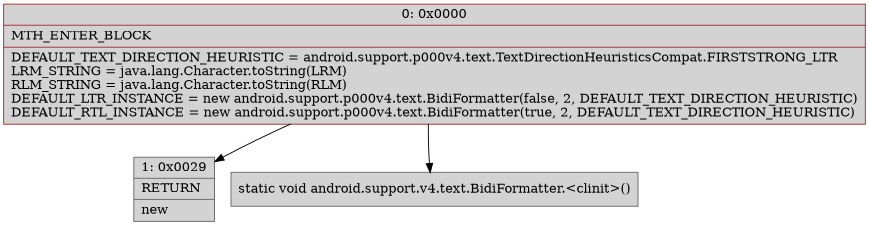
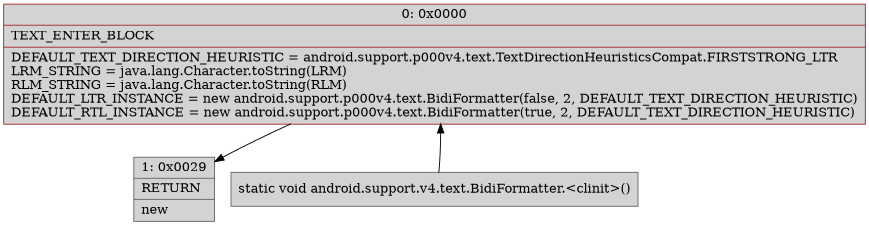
(82, 36) -> (83, 36)
(429, 144) -> (440, 153)
